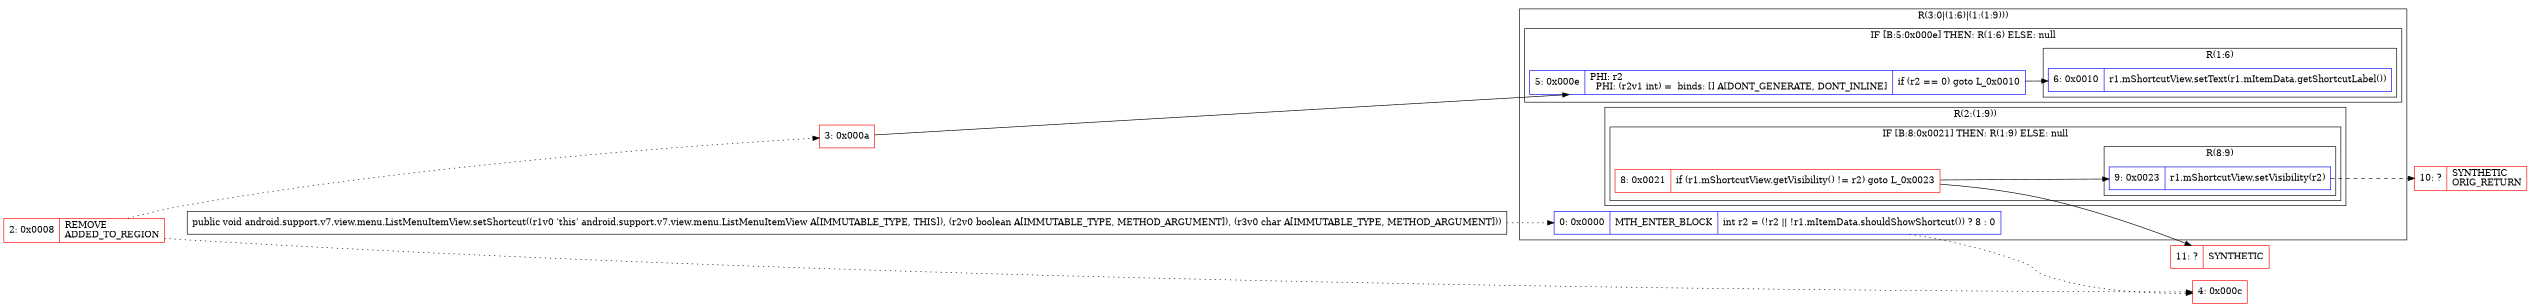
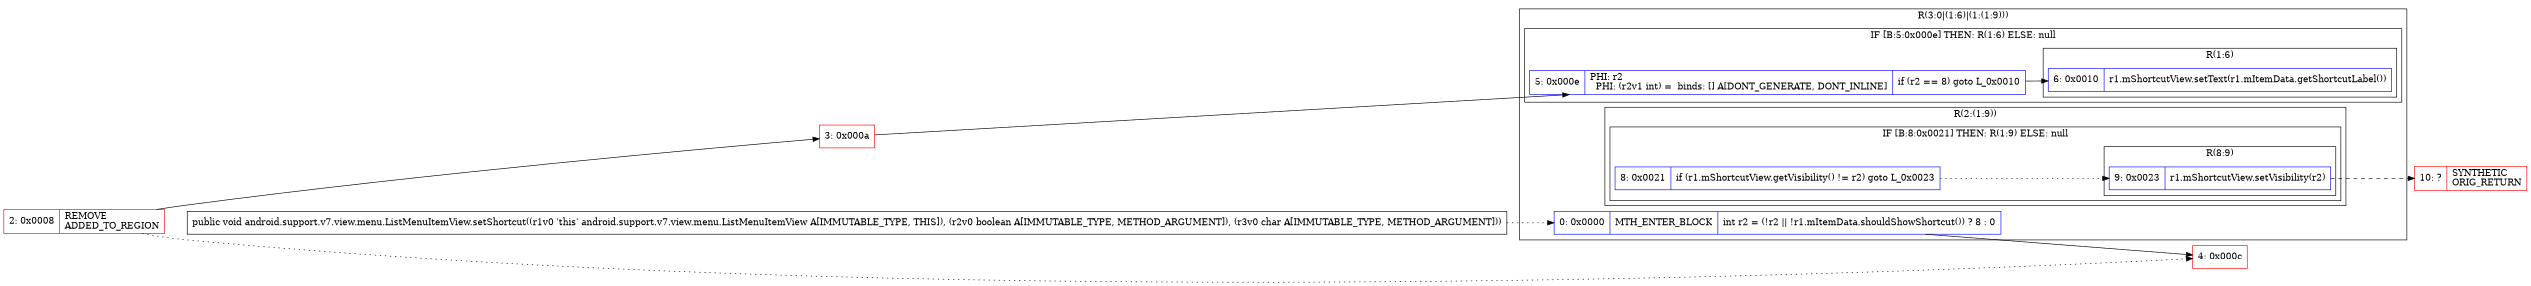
(1959, 82) -> (1959, 82)
(469, 167) -> (484, 170)
(2021, 179) -> (2021, 178)
(1778, 181) -> (1778, 178)
(2220, 257) -> none
(2045, 275) -> (2056, 244)
